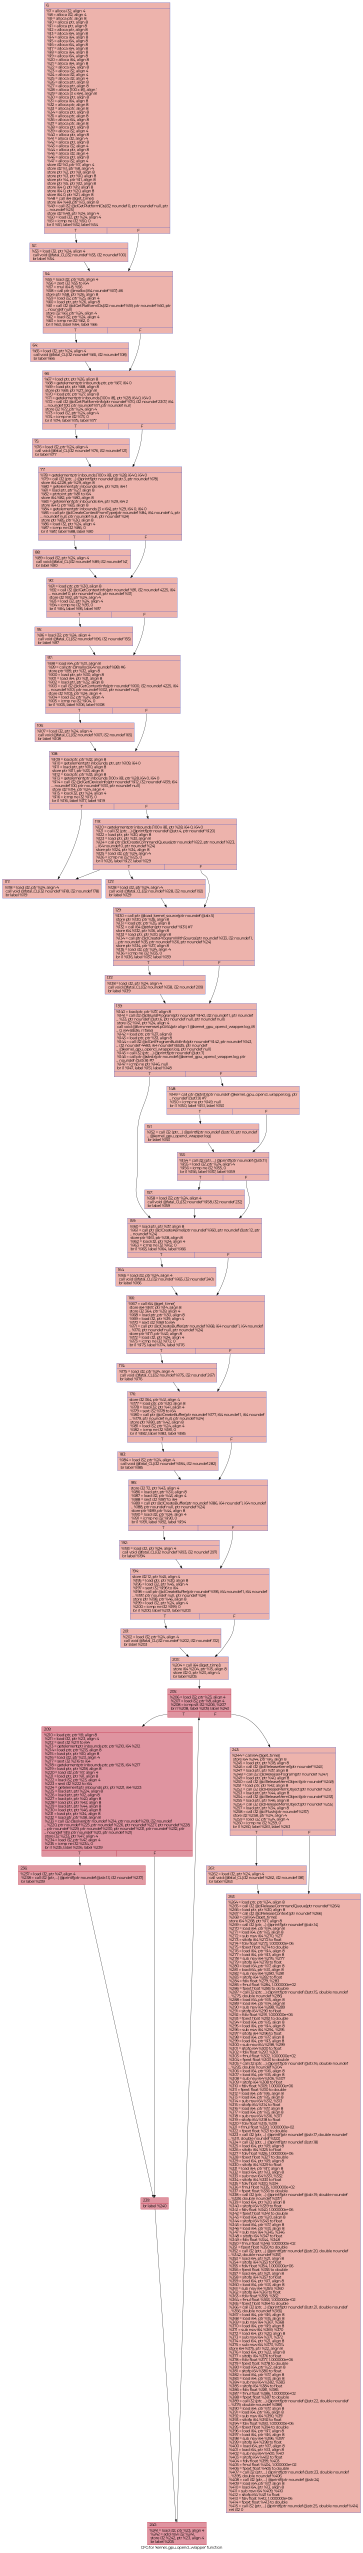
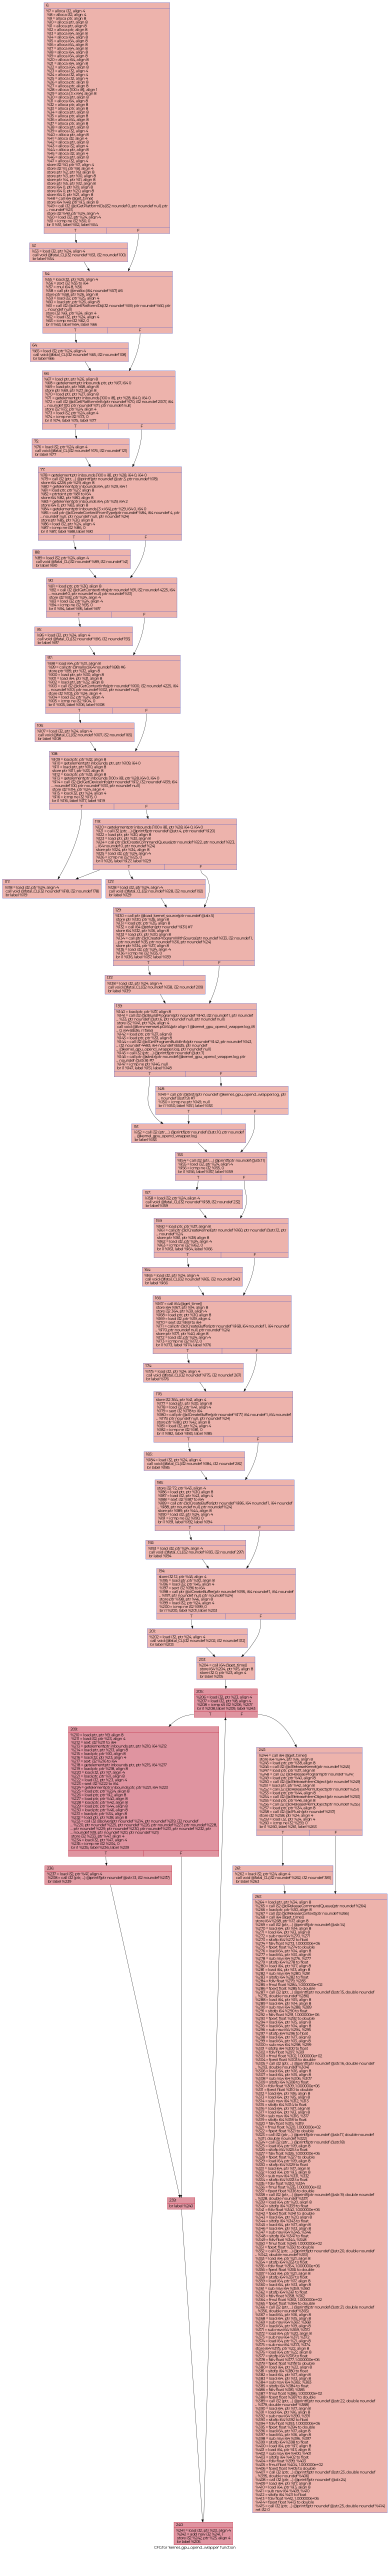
(138, 1148) -> (148, 1102)
(253, 2390) -> (280, 2390)
